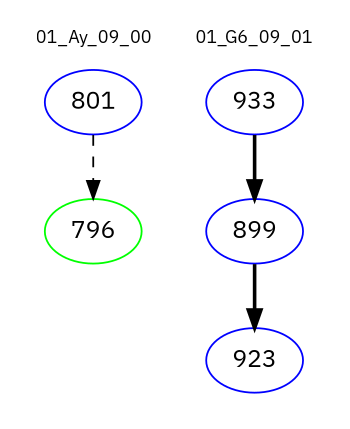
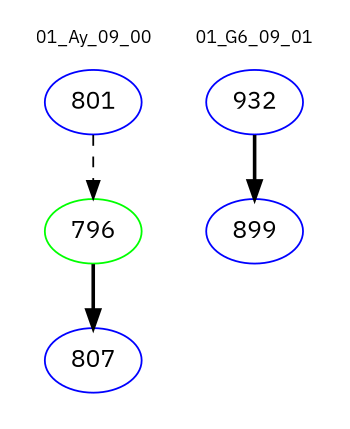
(255, 102) -> (255, 102)
none -> (93, 360)
(255, 360) -> none
